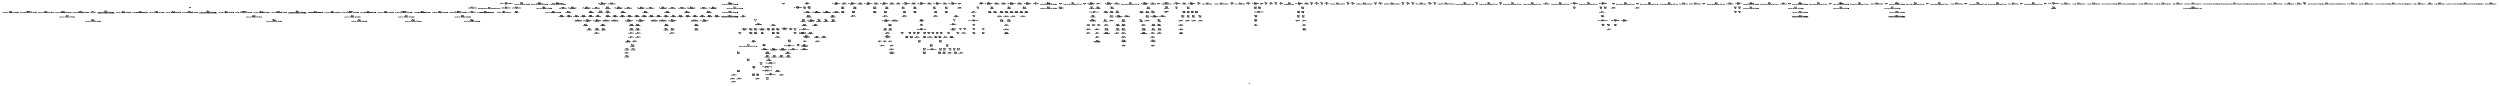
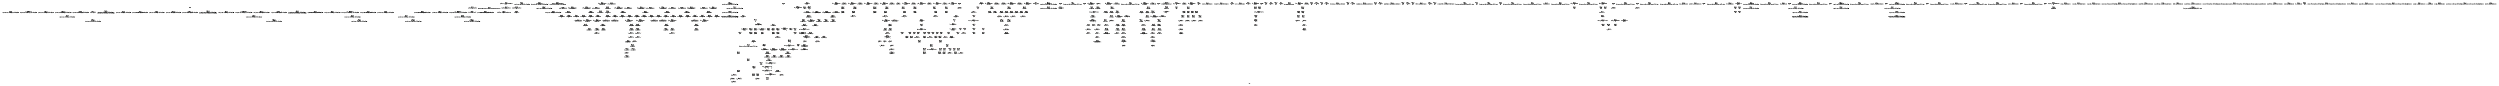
(404, 12) -> none
